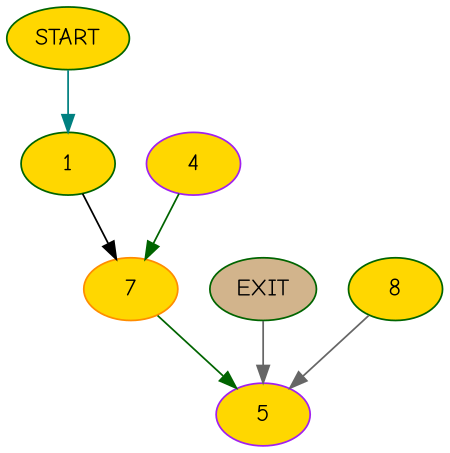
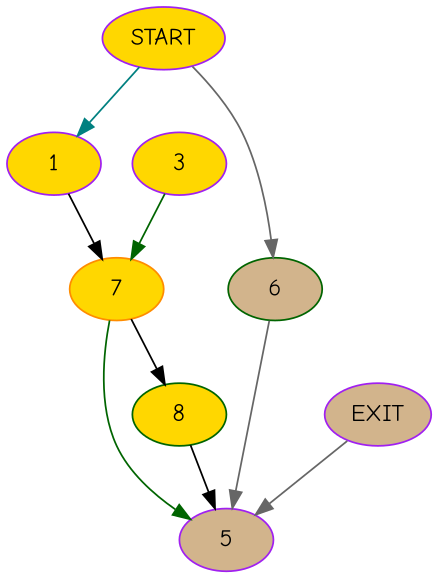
(68, 38) -> (164, 38)
(68, 164) -> (54, 164)
(193, 164) -> (179, 164)
(263, 289) -> (378, 415)
none -> (275, 289)
none -> (144, 344)
(336, 346) -> (200, 469)
(263, 415) -> (226, 540)
